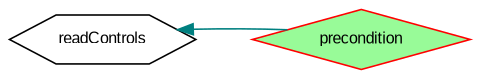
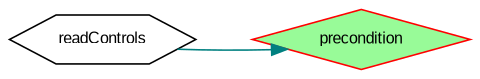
(240, 29) -> (224, 50)
